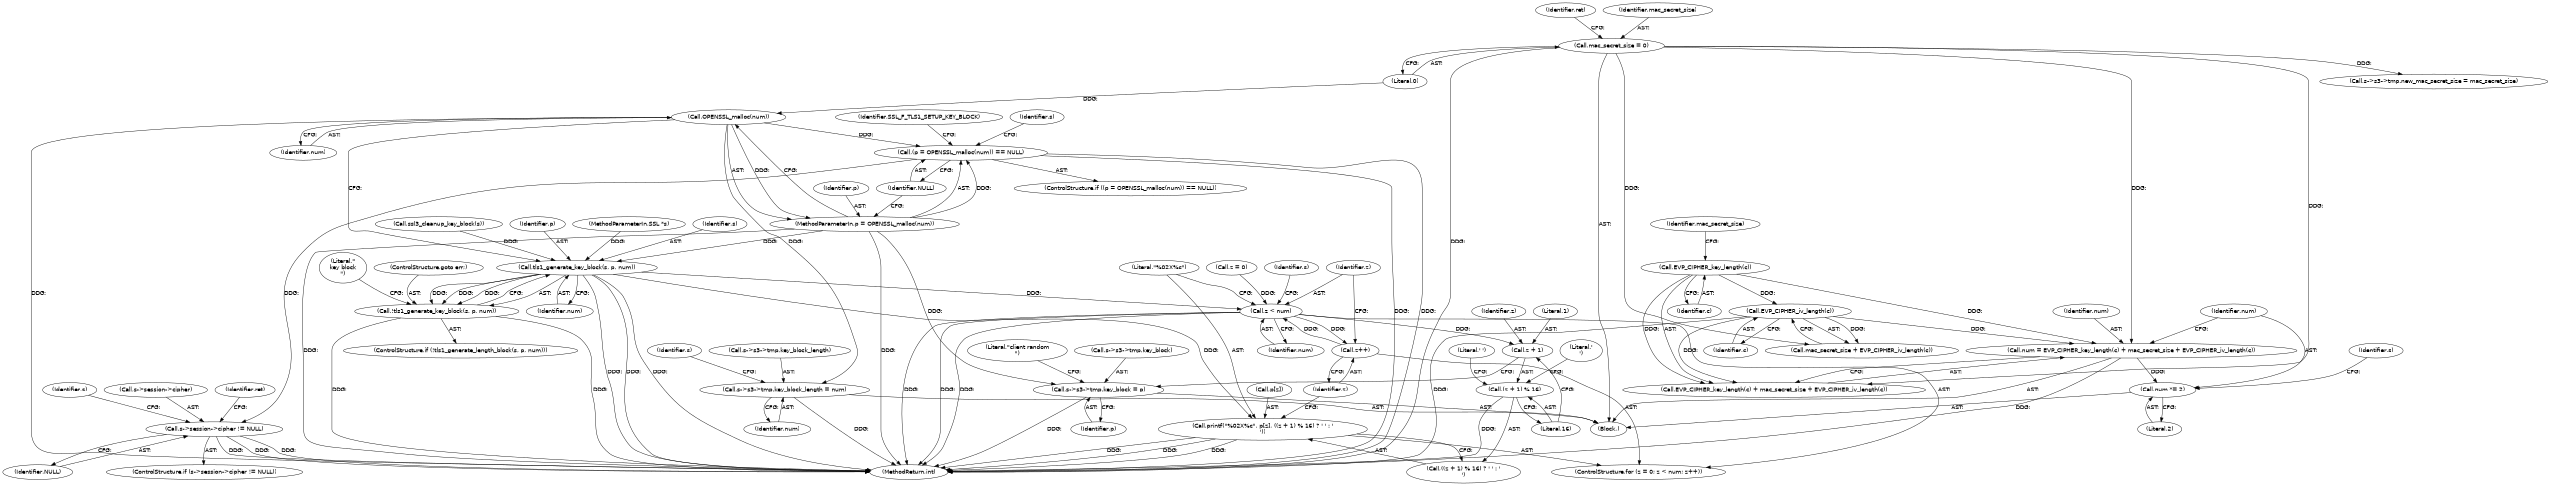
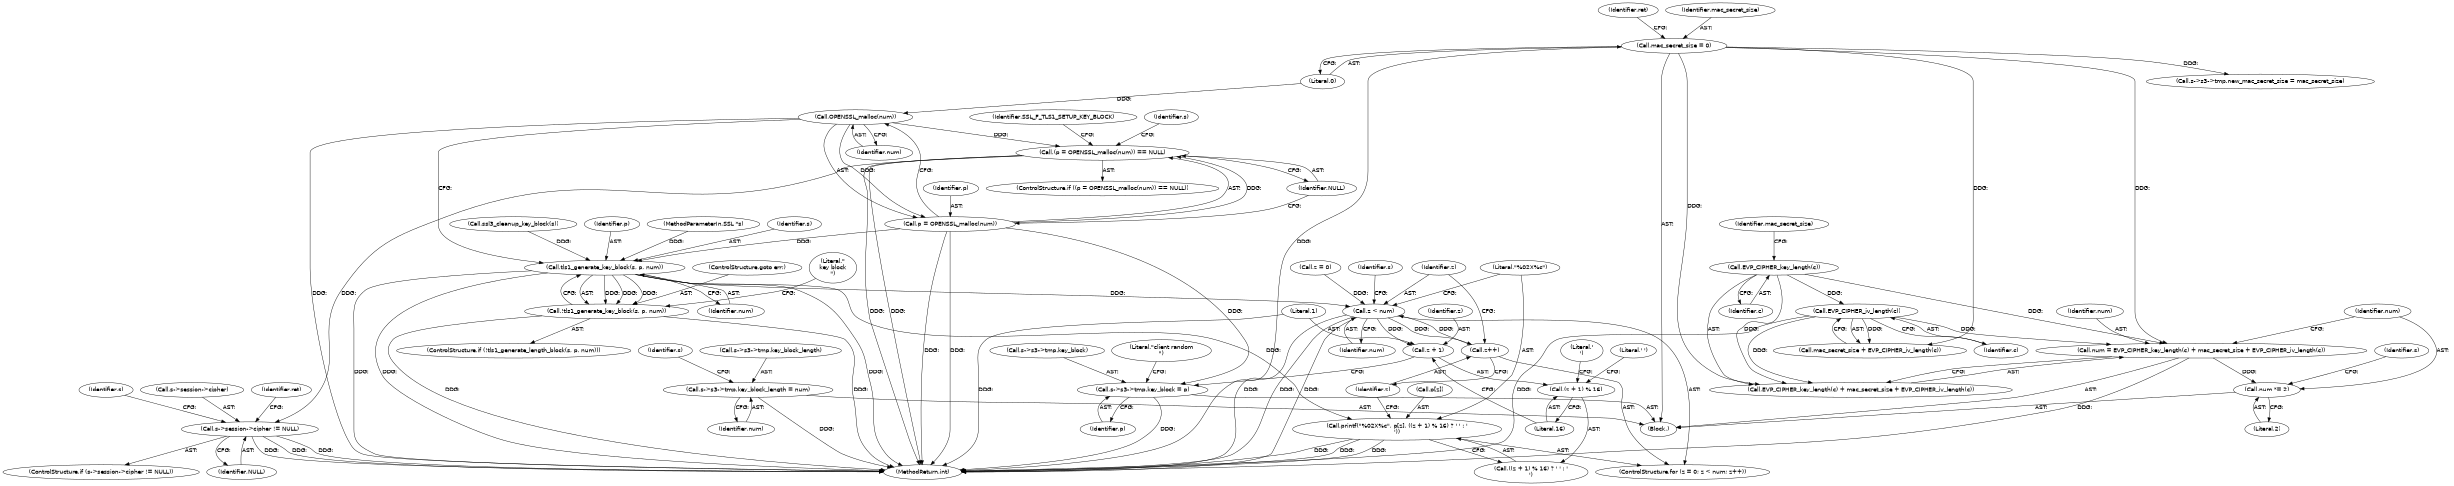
(865, 224) -> (950, 224)
(799, 254) -> none
(1248, 465) -> (1063, 326)
